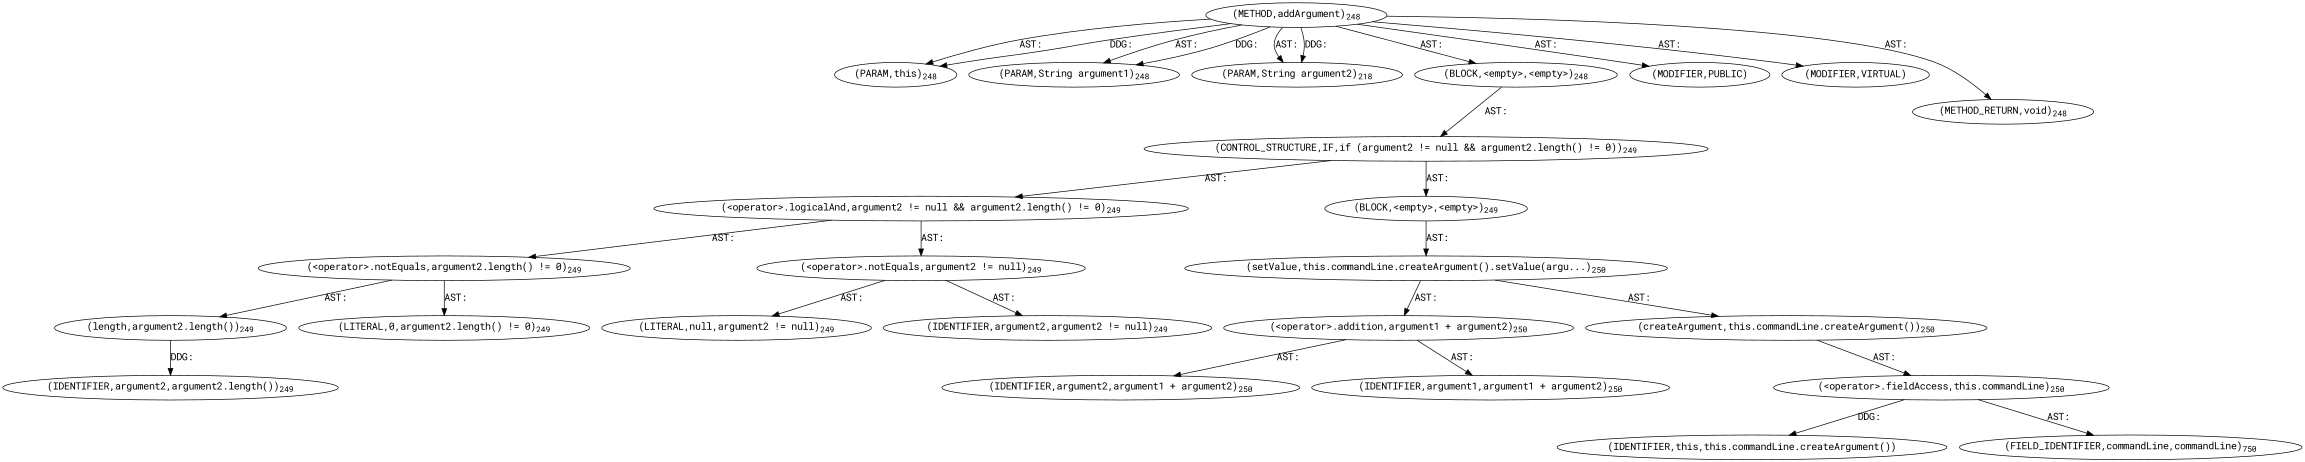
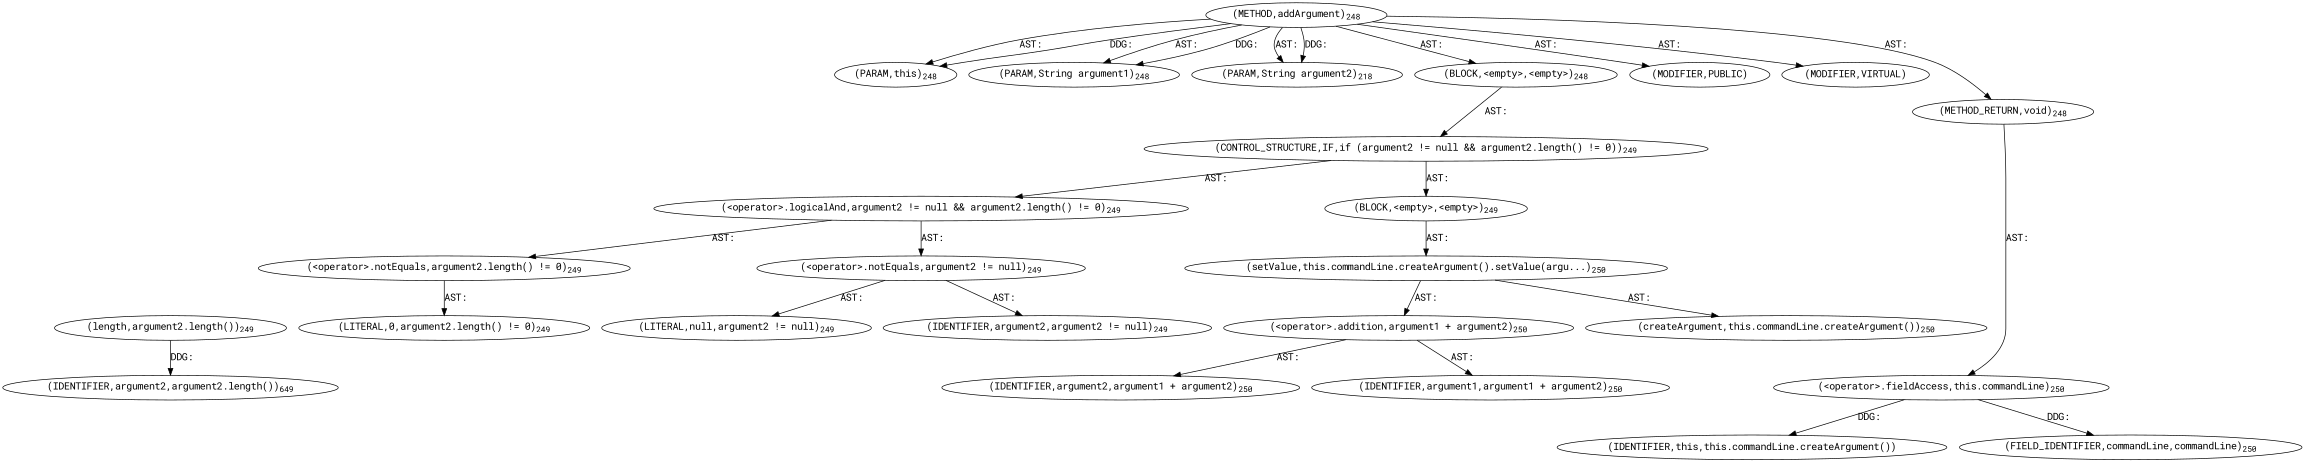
(309, 298) -> none
(1861, 357) -> (2006, 254)
(287, 387) -> (287, 387)
(2061, 417) -> (2061, 417)
(2250, 446) -> (2250, 446)
